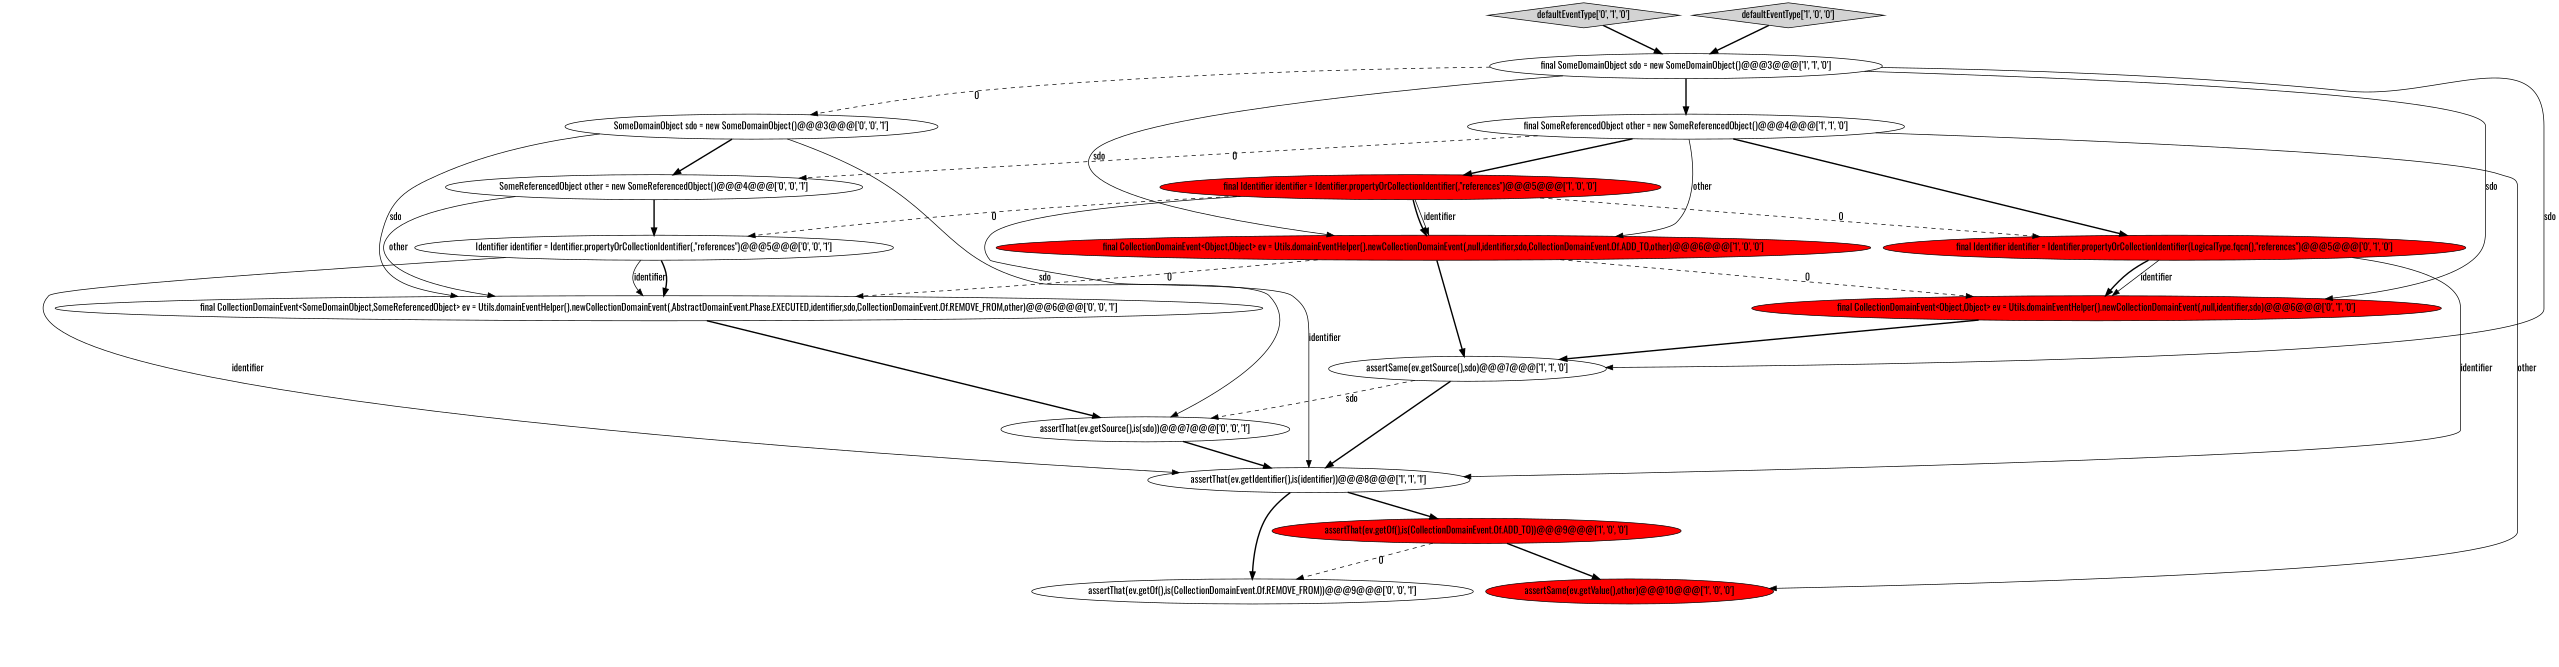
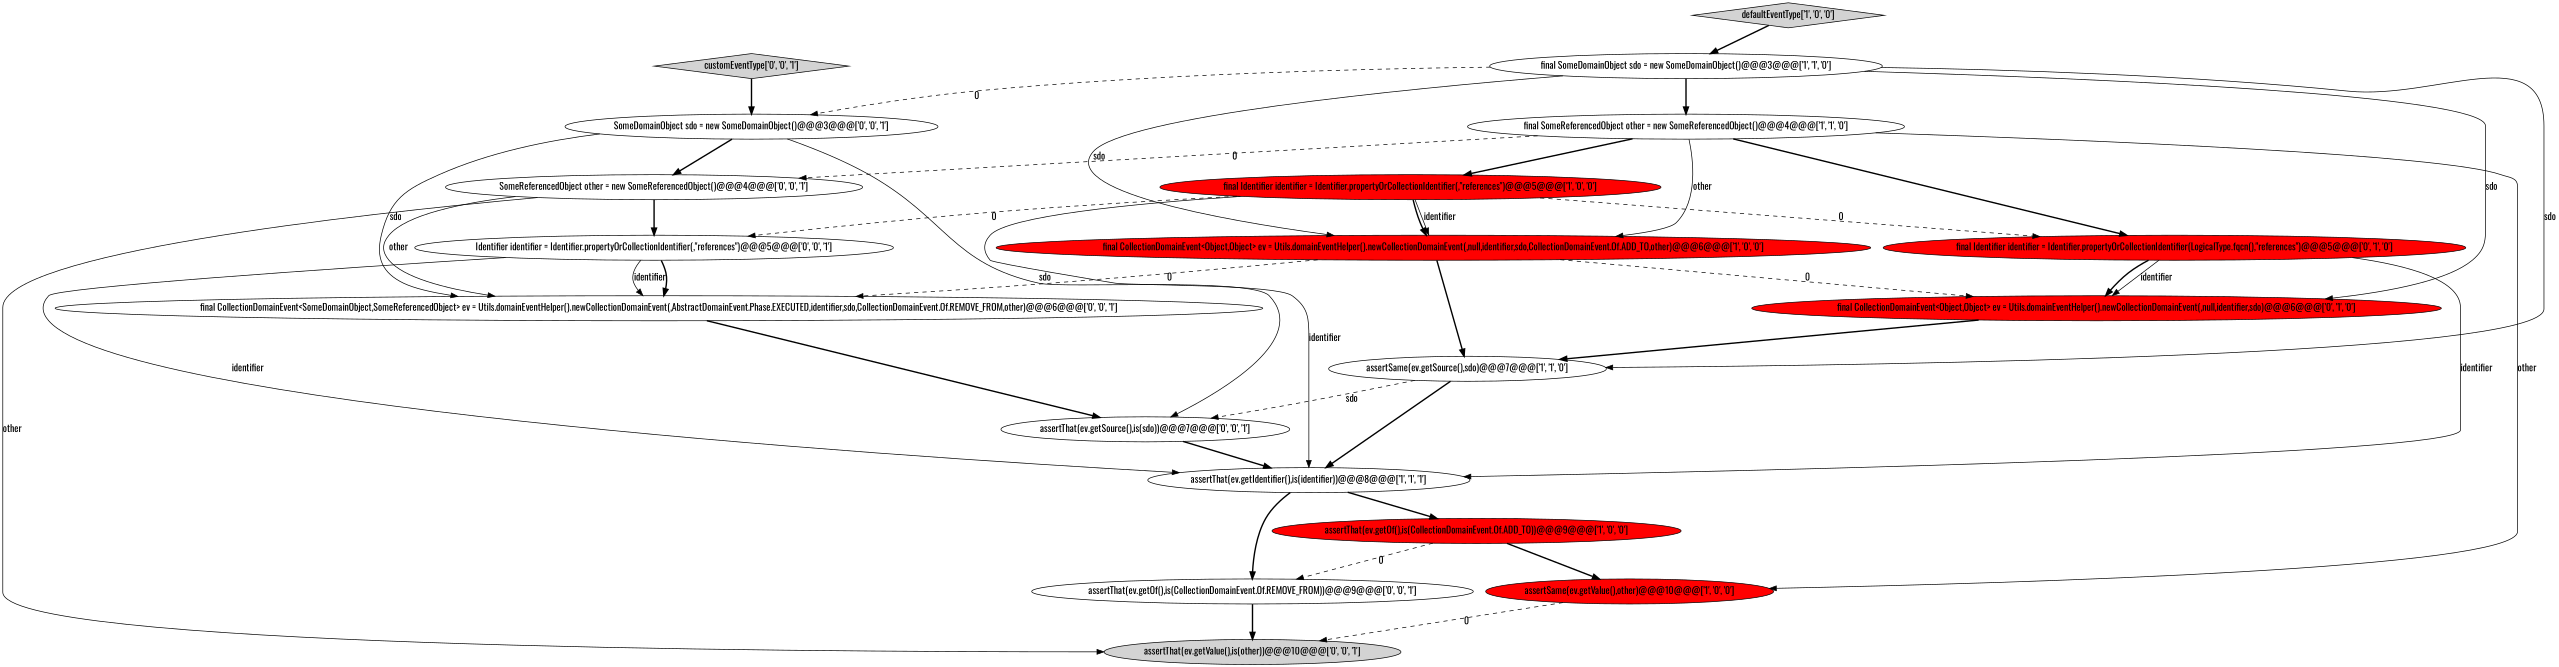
(1584, 15) -> none
none -> (752, 66)
none -> (1252, 652)
